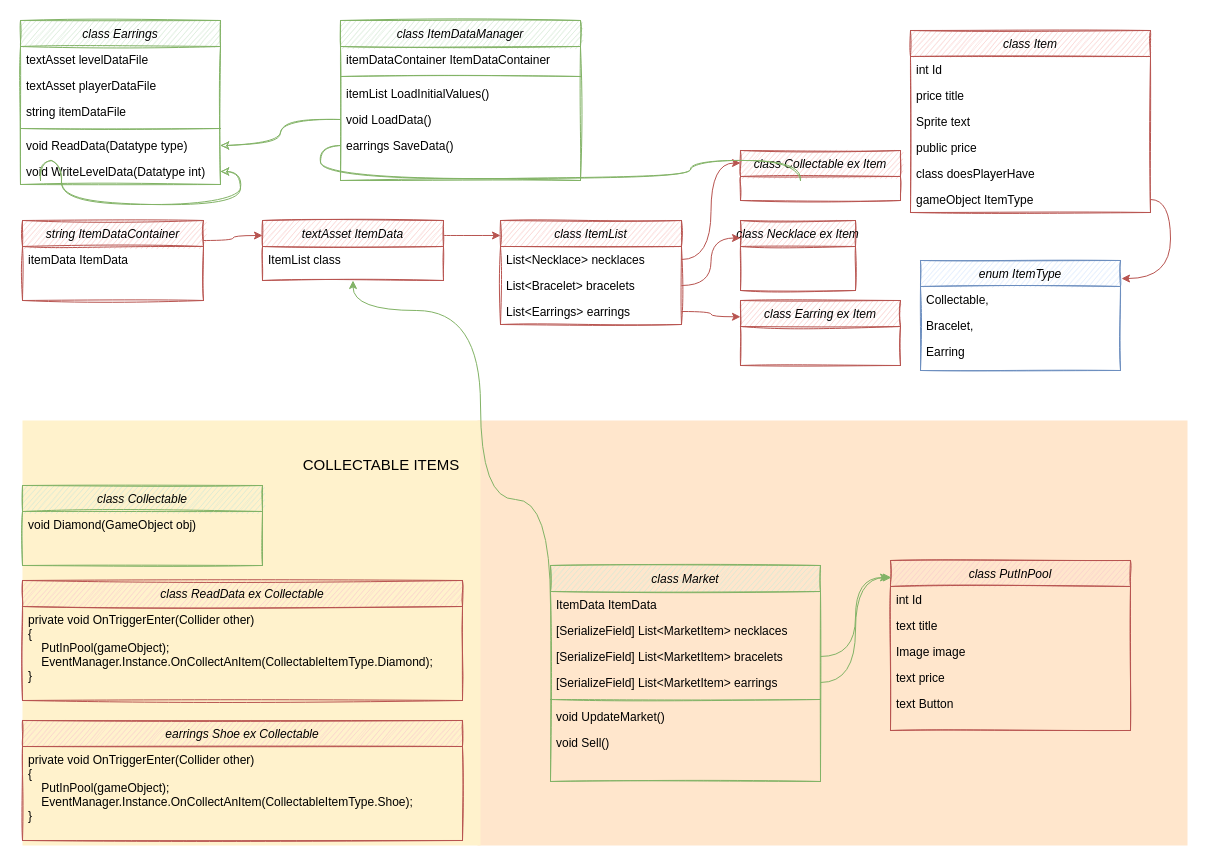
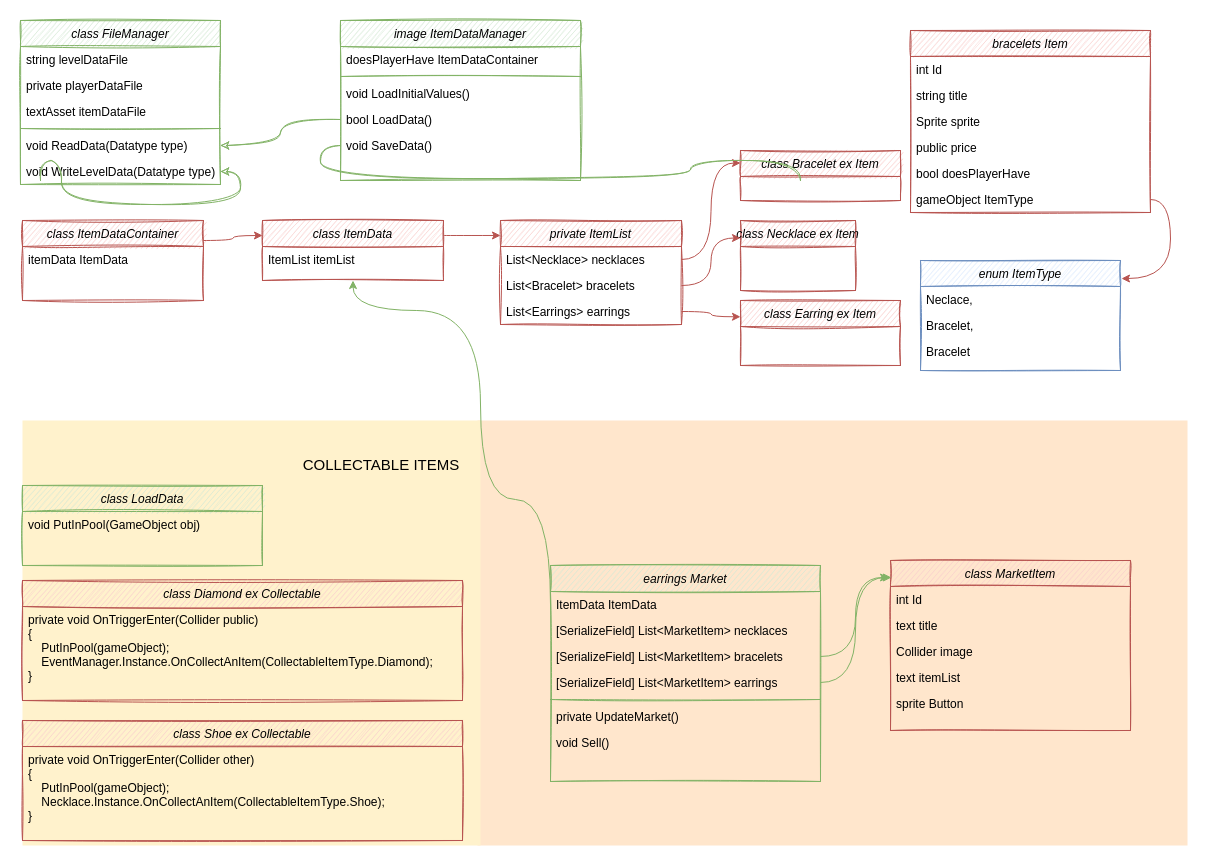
(120, 34) -> (120, 34)
(460, 34) -> (460, 34)
(1030, 44) -> (1030, 44)
(95, 60) -> (84, 60)
(457, 60) -> (449, 60)
(100, 86) -> (92, 86)
(429, 94) -> (417, 94)
(947, 96) -> (950, 96)
(82, 112) -> (94, 112)
(393, 120) -> (393, 120)
(950, 122) -> (955, 122)
(407, 146) -> (393, 146)
(820, 164) -> (820, 164)
(128, 172) -> (132, 172)
(979, 174) -> (975, 174)
(113, 234) -> (113, 234)
(353, 234) -> (353, 234)
(591, 234) -> (591, 234)
(310, 260) -> (319, 260)
(960, 300) -> (950, 300)
(948, 352) -> (951, 352)
(142, 499) -> (142, 499)
(116, 525) -> (123, 525)
(1010, 574) -> (1010, 574)
(685, 579) -> (685, 579)
(242, 594) -> (242, 594)
(158, 620) -> (159, 620)
(930, 652) -> (935, 652)
(926, 678) -> (935, 678)
(931, 704) -> (937, 704)
(617, 717) -> (627, 717)
(242, 734) -> (242, 734)
(158, 760) -> (158, 760)
